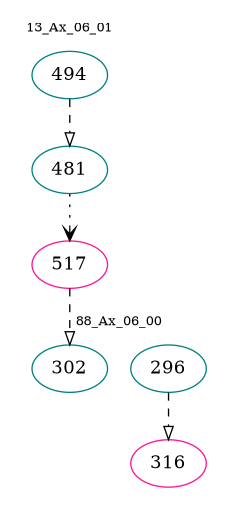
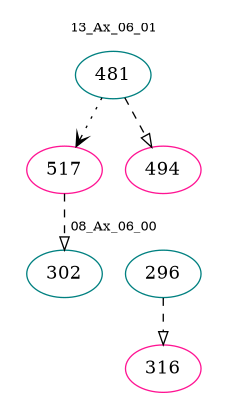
(70, 75) -> (163, 170)
(70, 116) -> (135, 117)
(119, 322) -> (114, 227)
